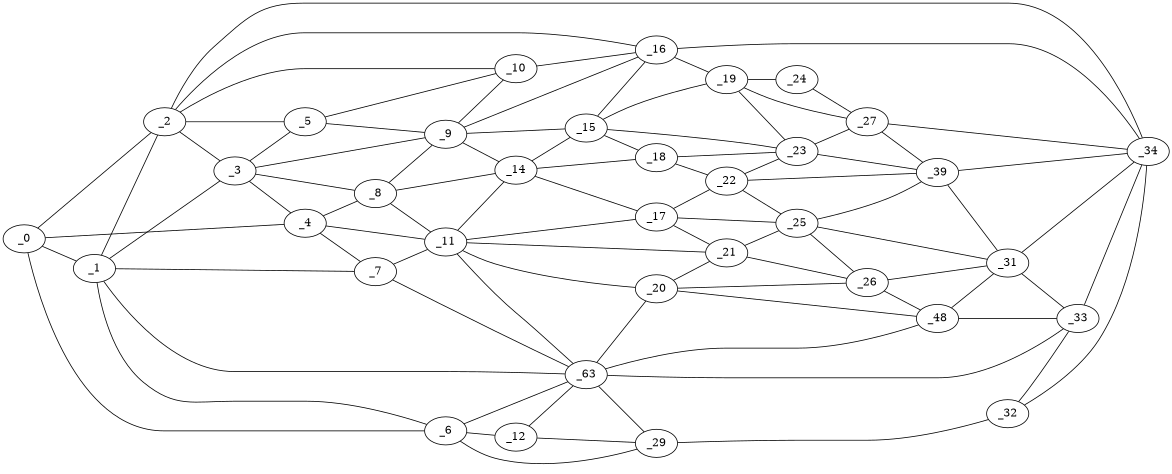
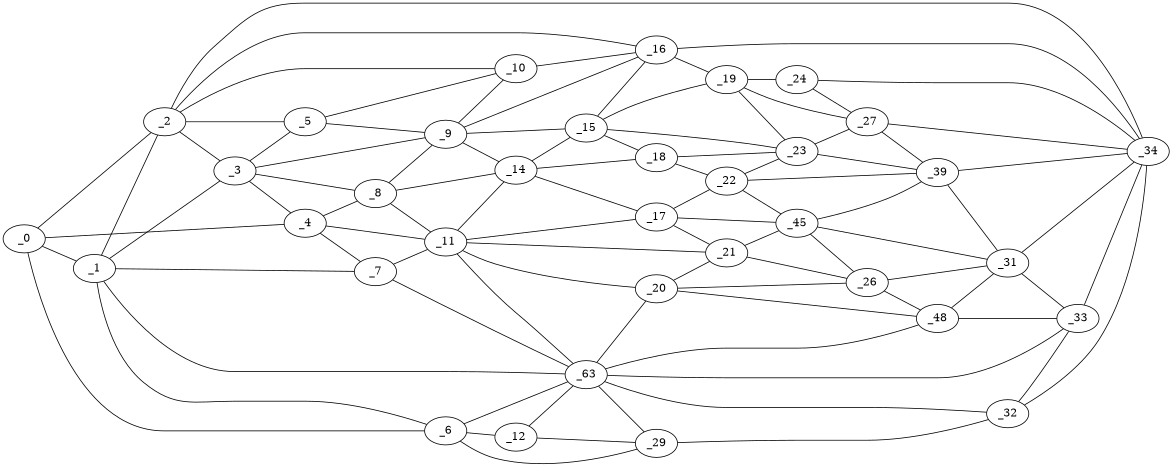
none -> (984, 83)
(797, 223) -> (797, 223)
none -> (794, 407)
